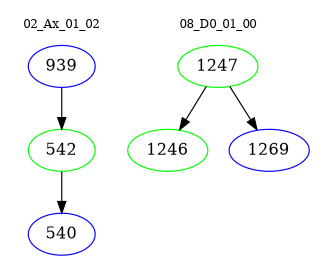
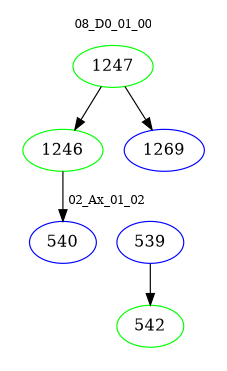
(62, 66) -> (150, 242)
(62, 187) -> (63, 197)
